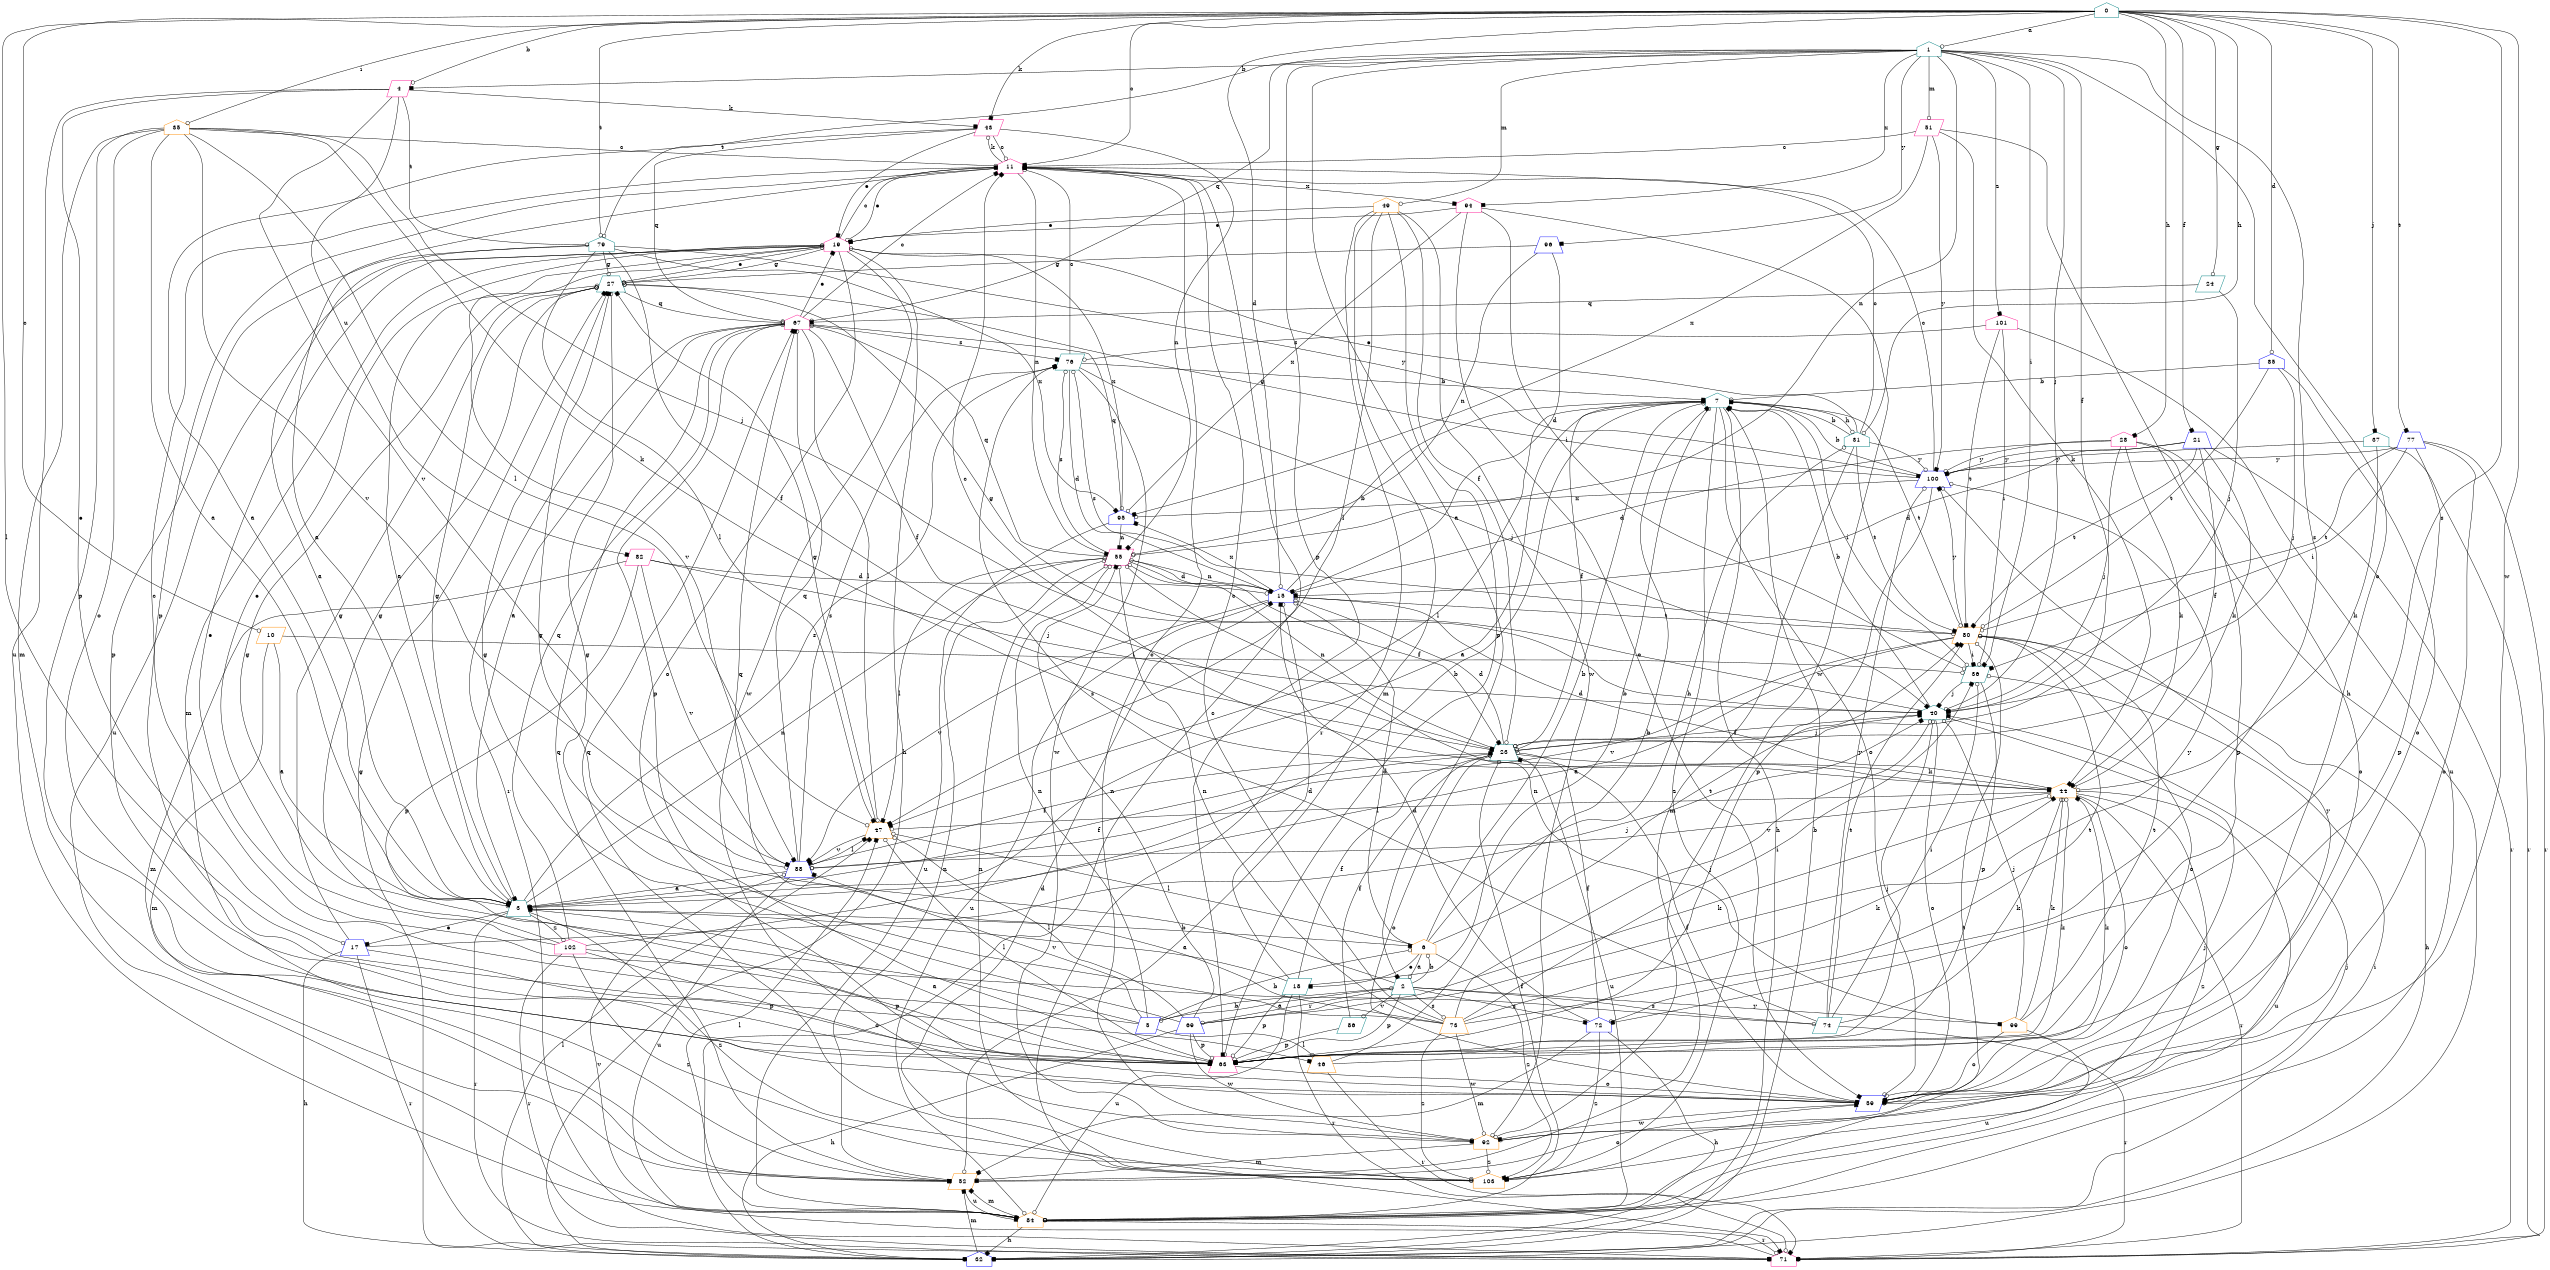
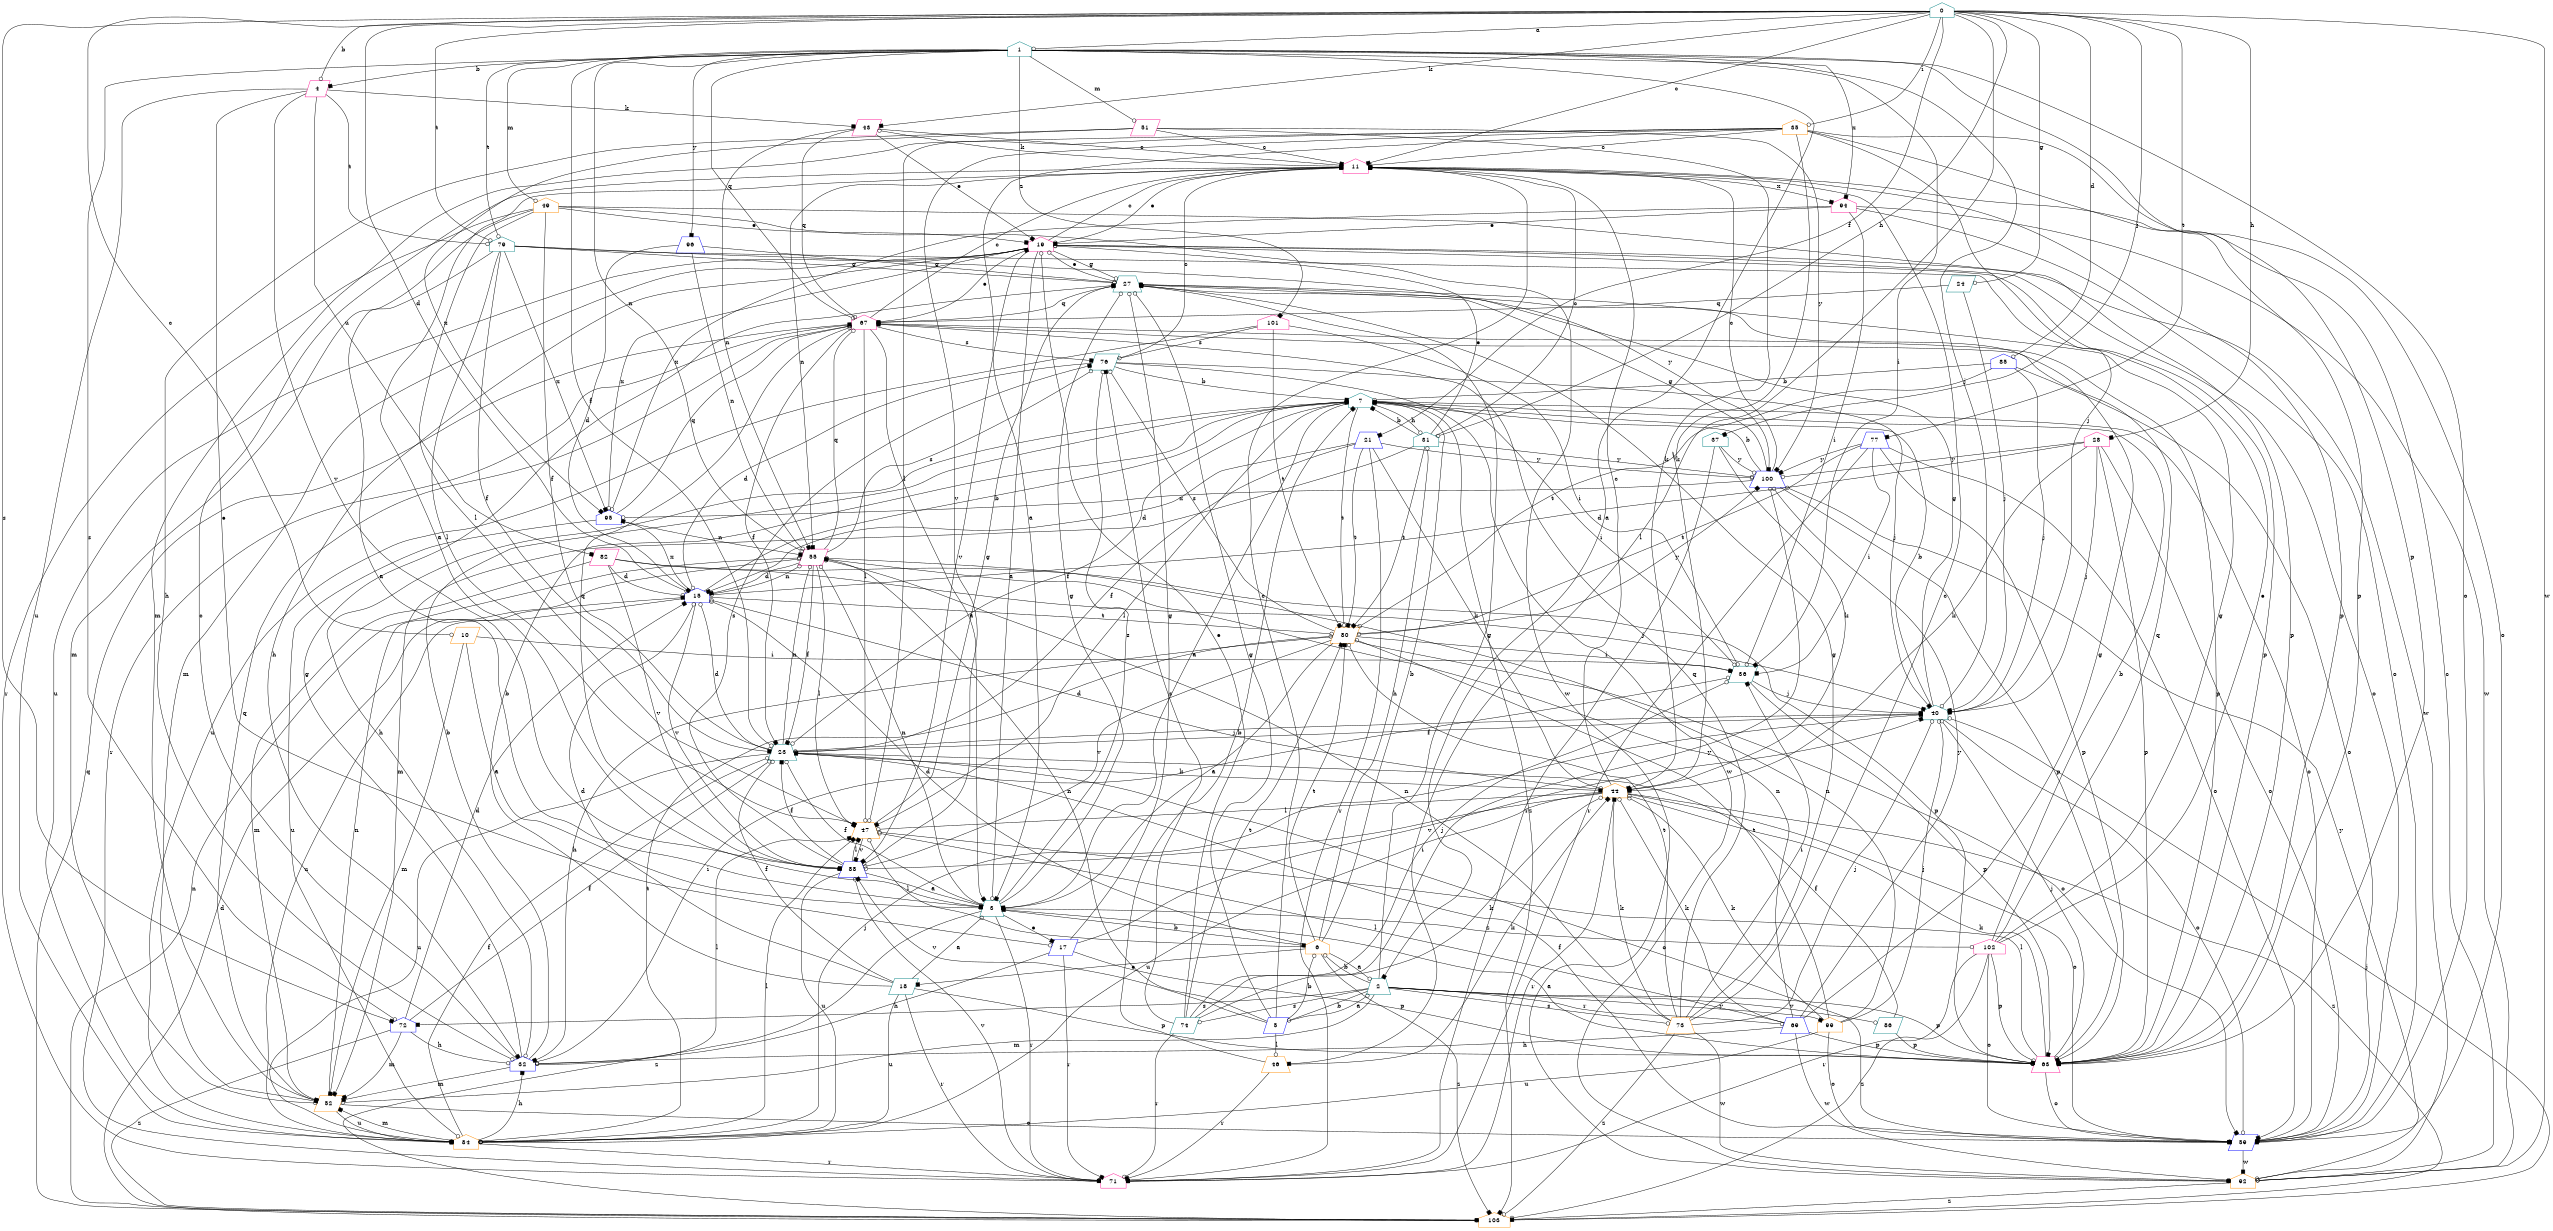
(192, 245) -> none
(355, 947) -> (1063, 947)
(1214, 1163) -> (865, 1059)
